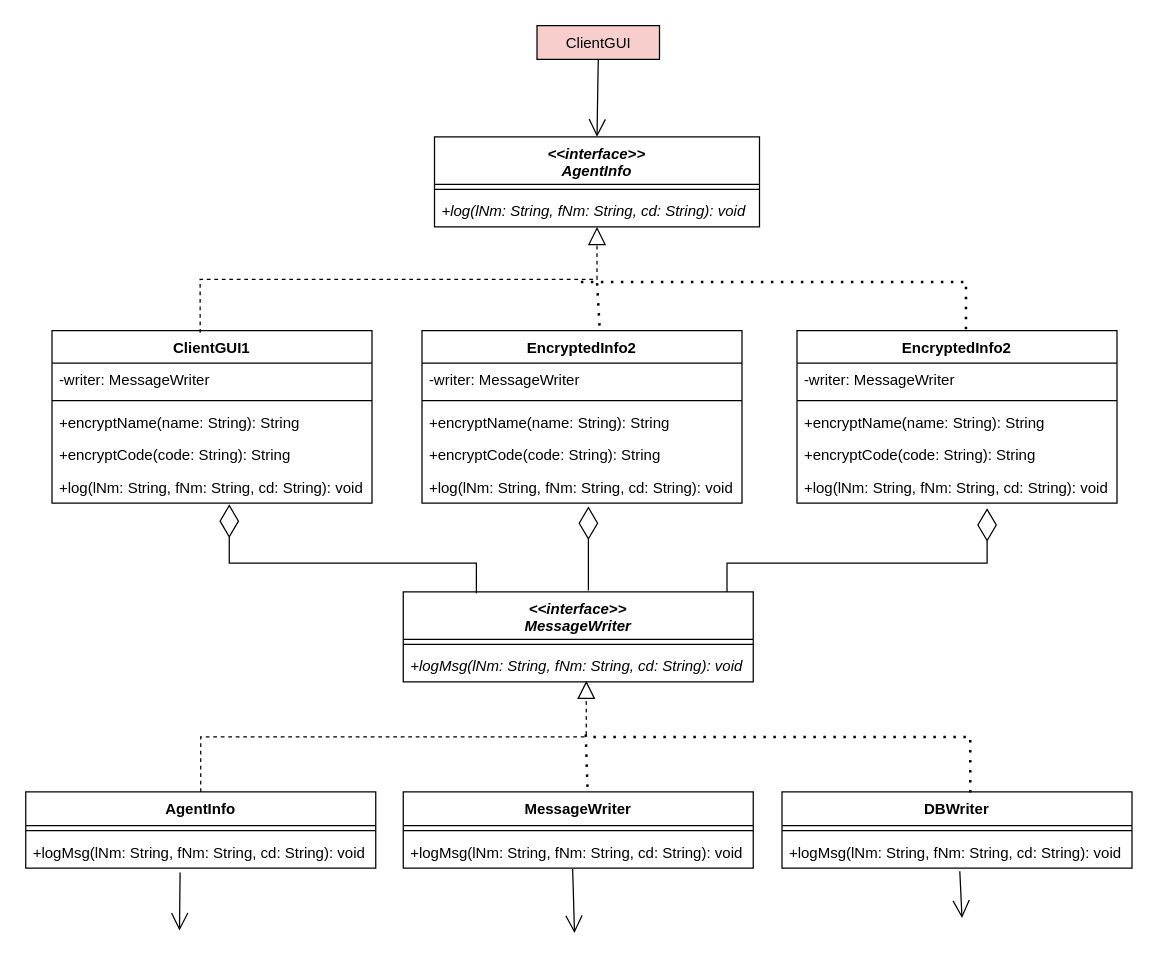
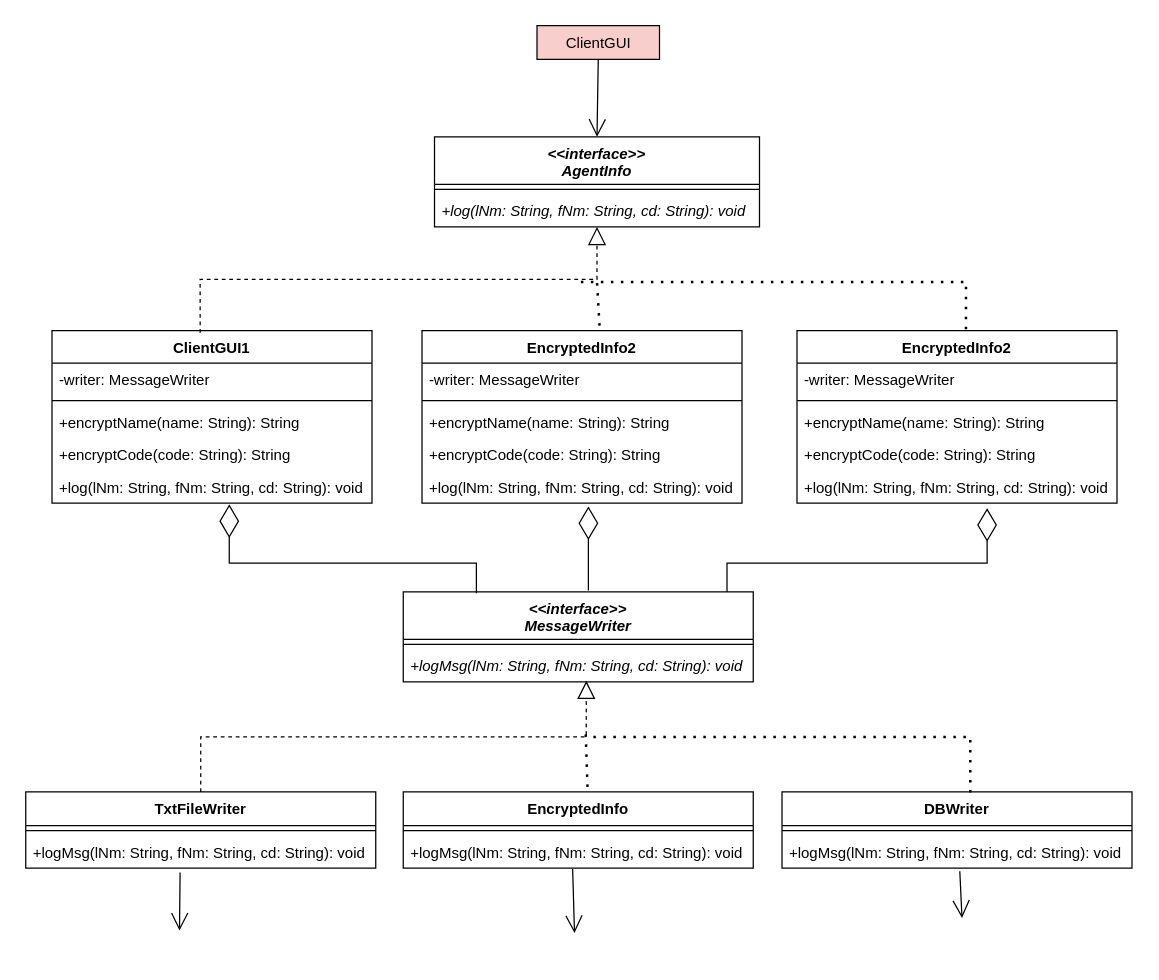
(200, 809) -> (200, 809)
(578, 809) -> (578, 809)
